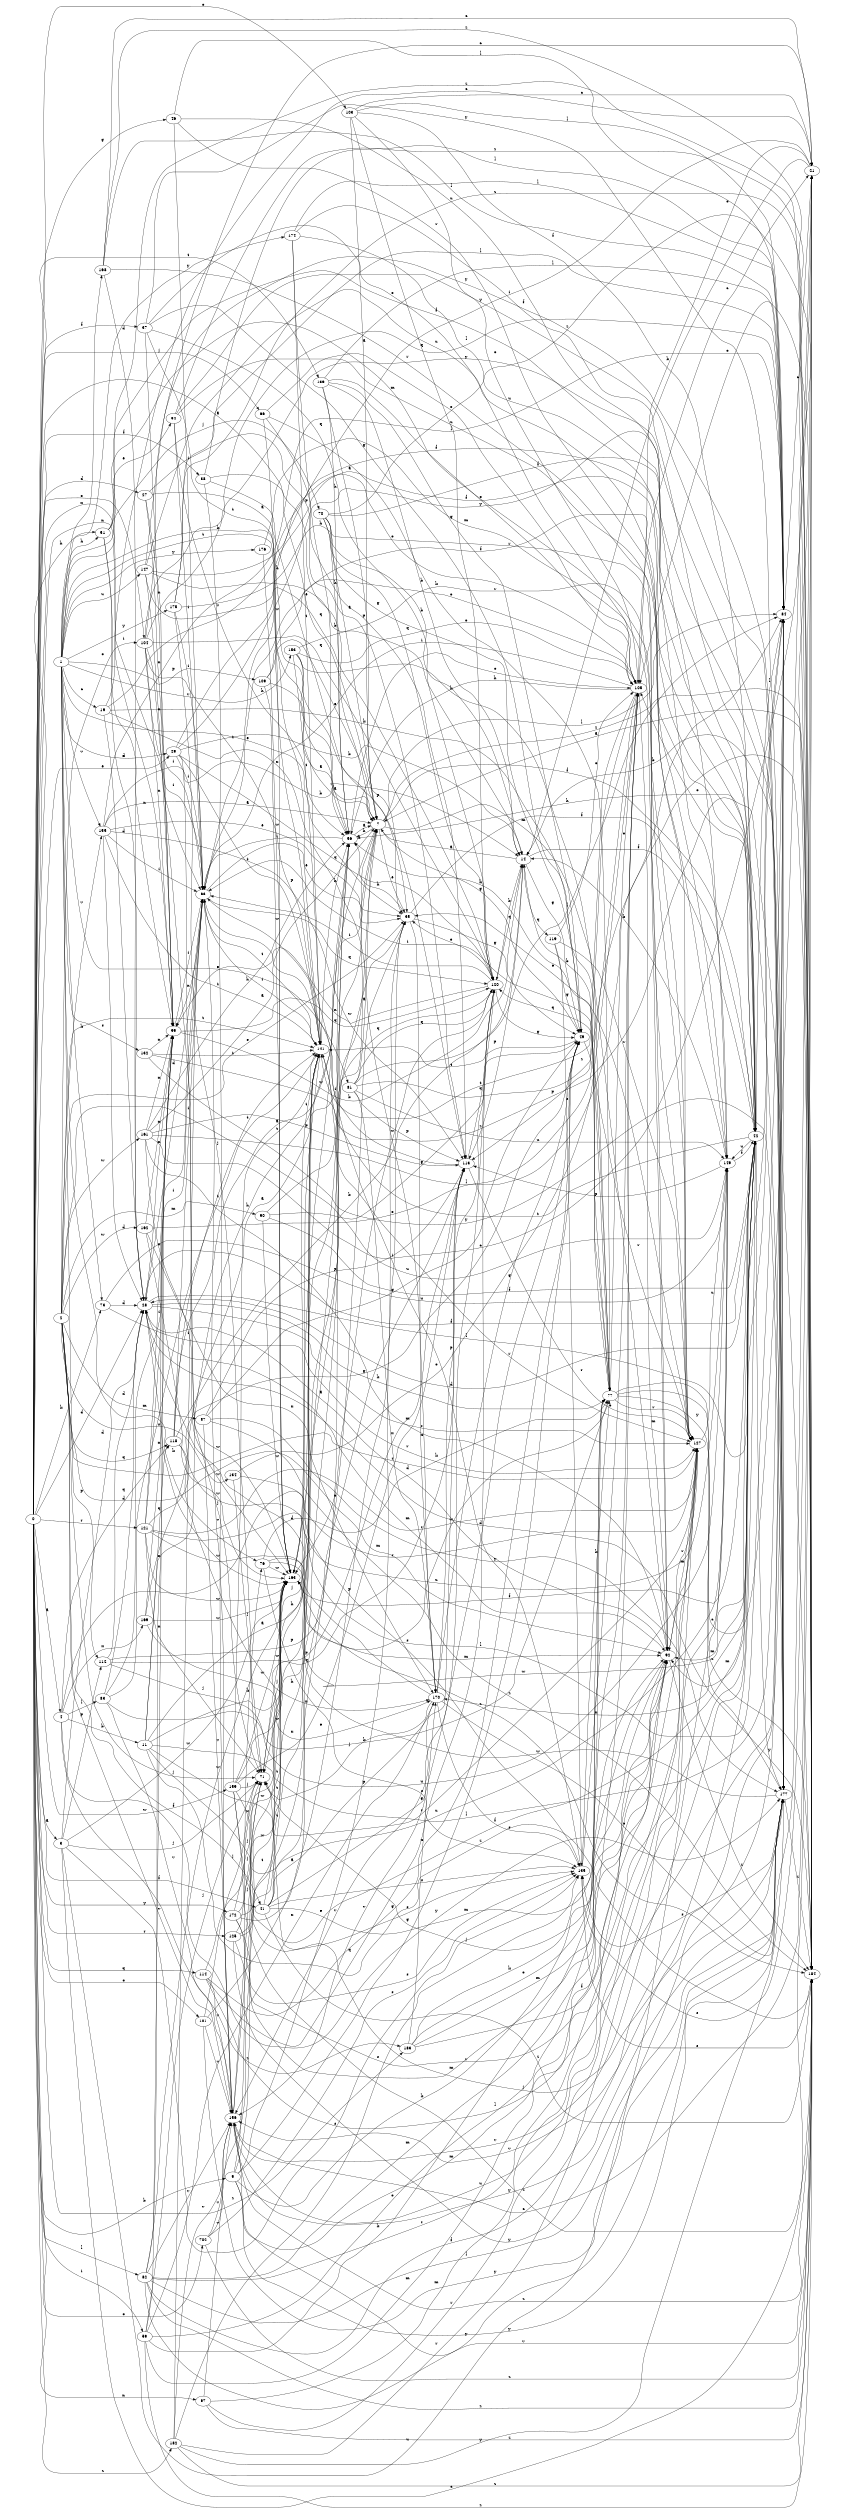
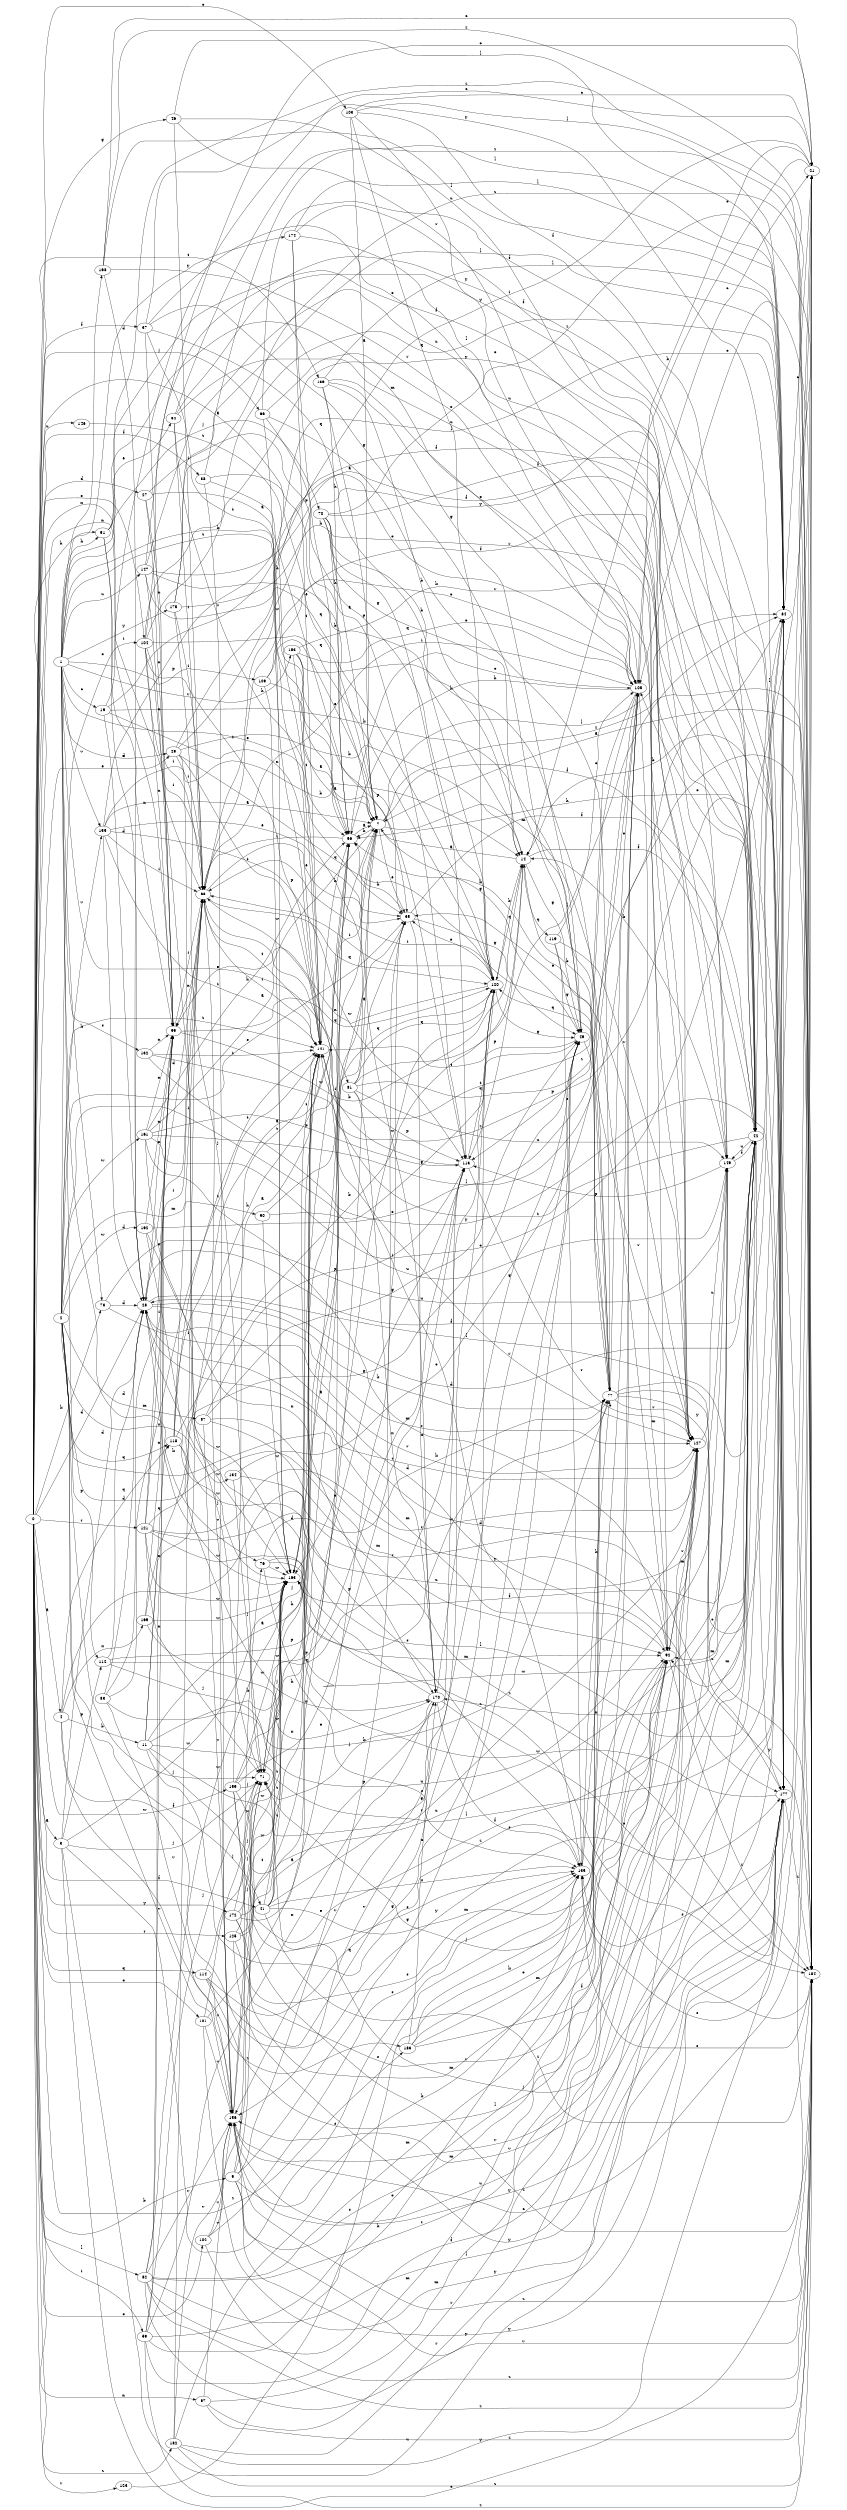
none -> (82, 424)
(263, 550) -> none
(560, 1290) -> (667, 410)
(446, 1444) -> none
(81, 1709) -> none
(203, 2240) -> (203, 2240)
none -> (124, 2486)
